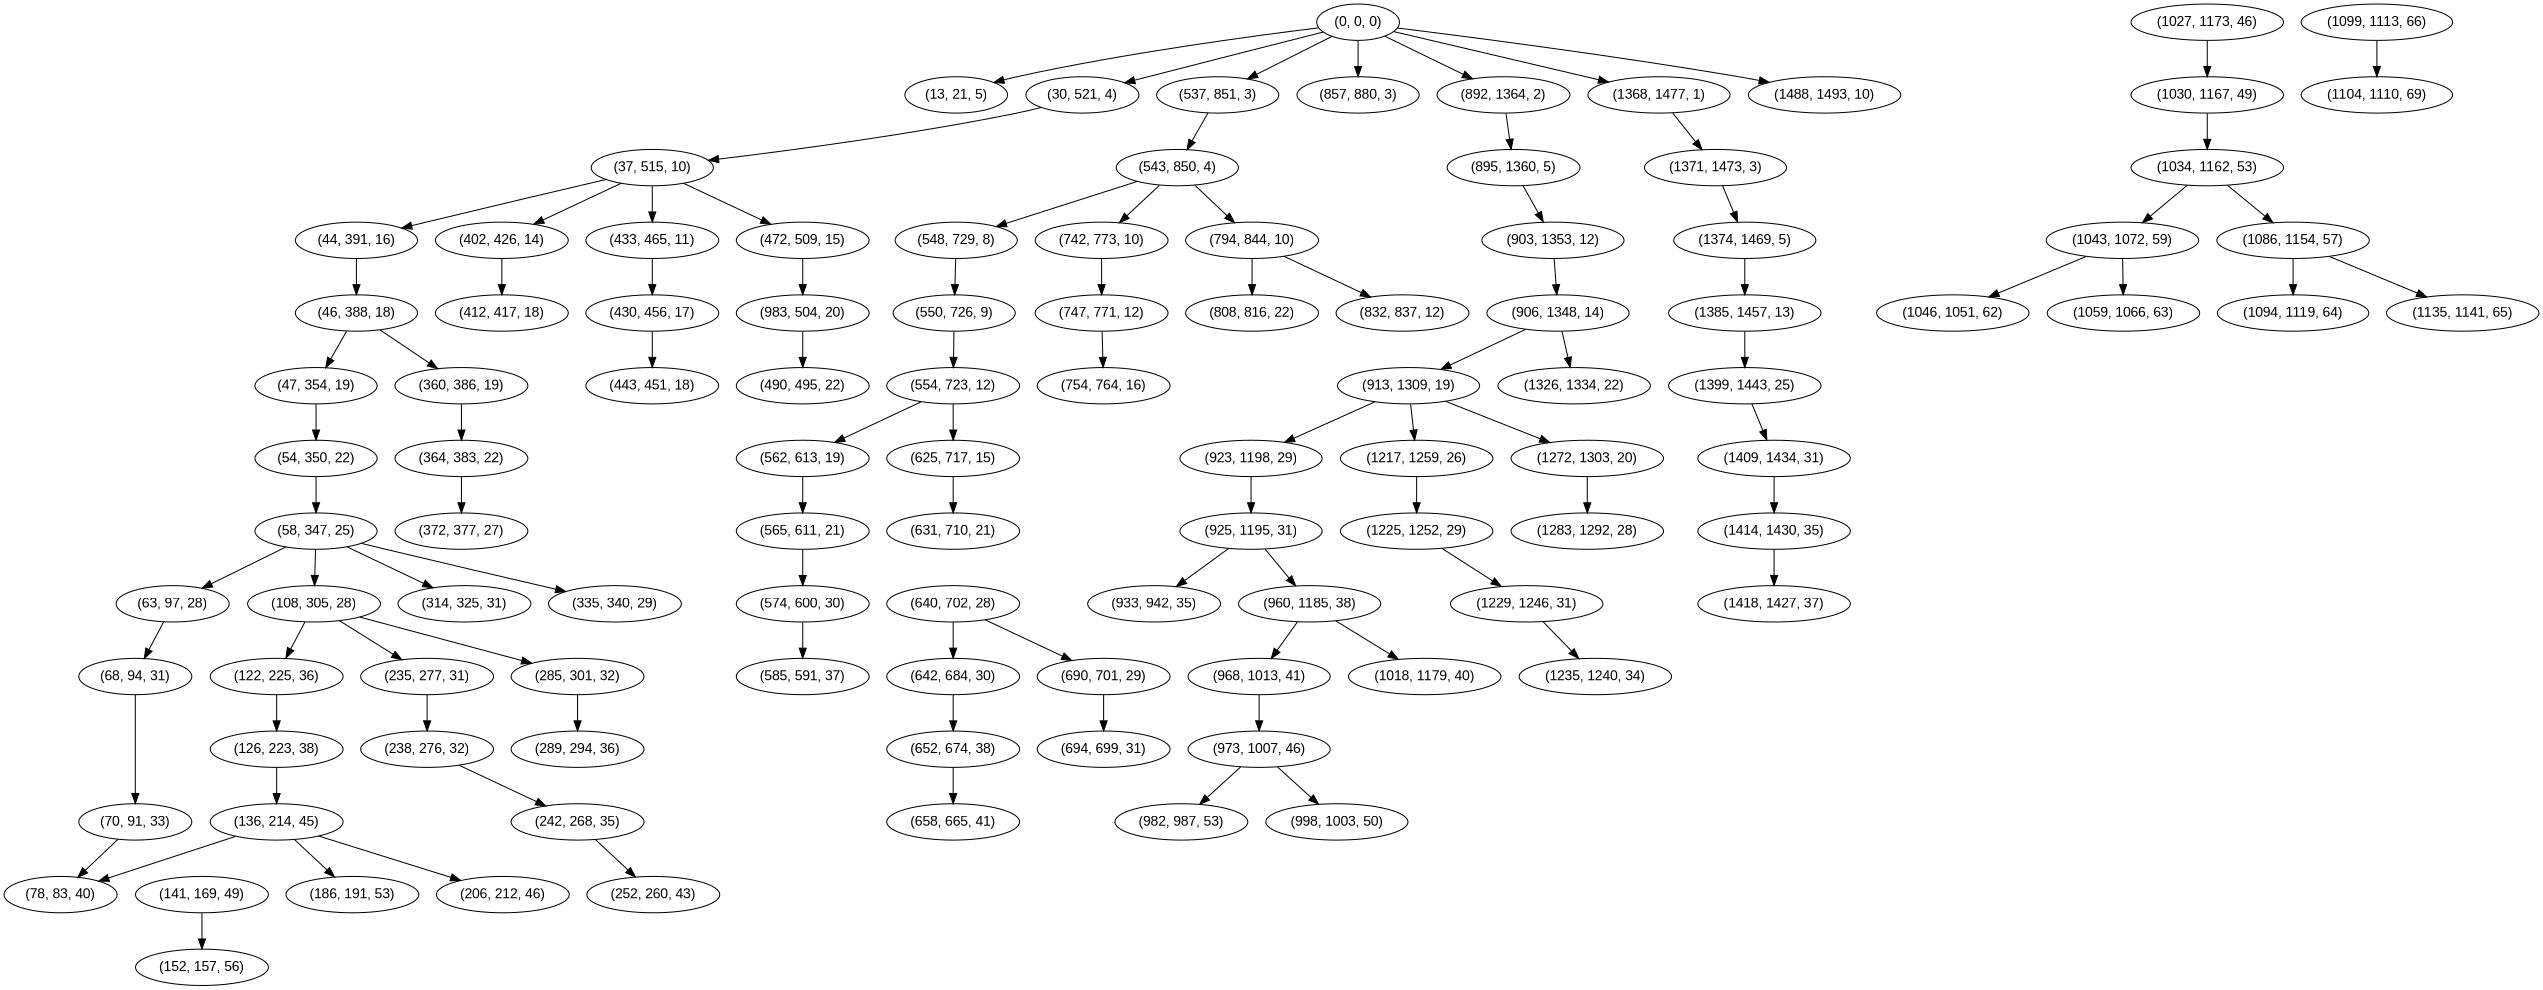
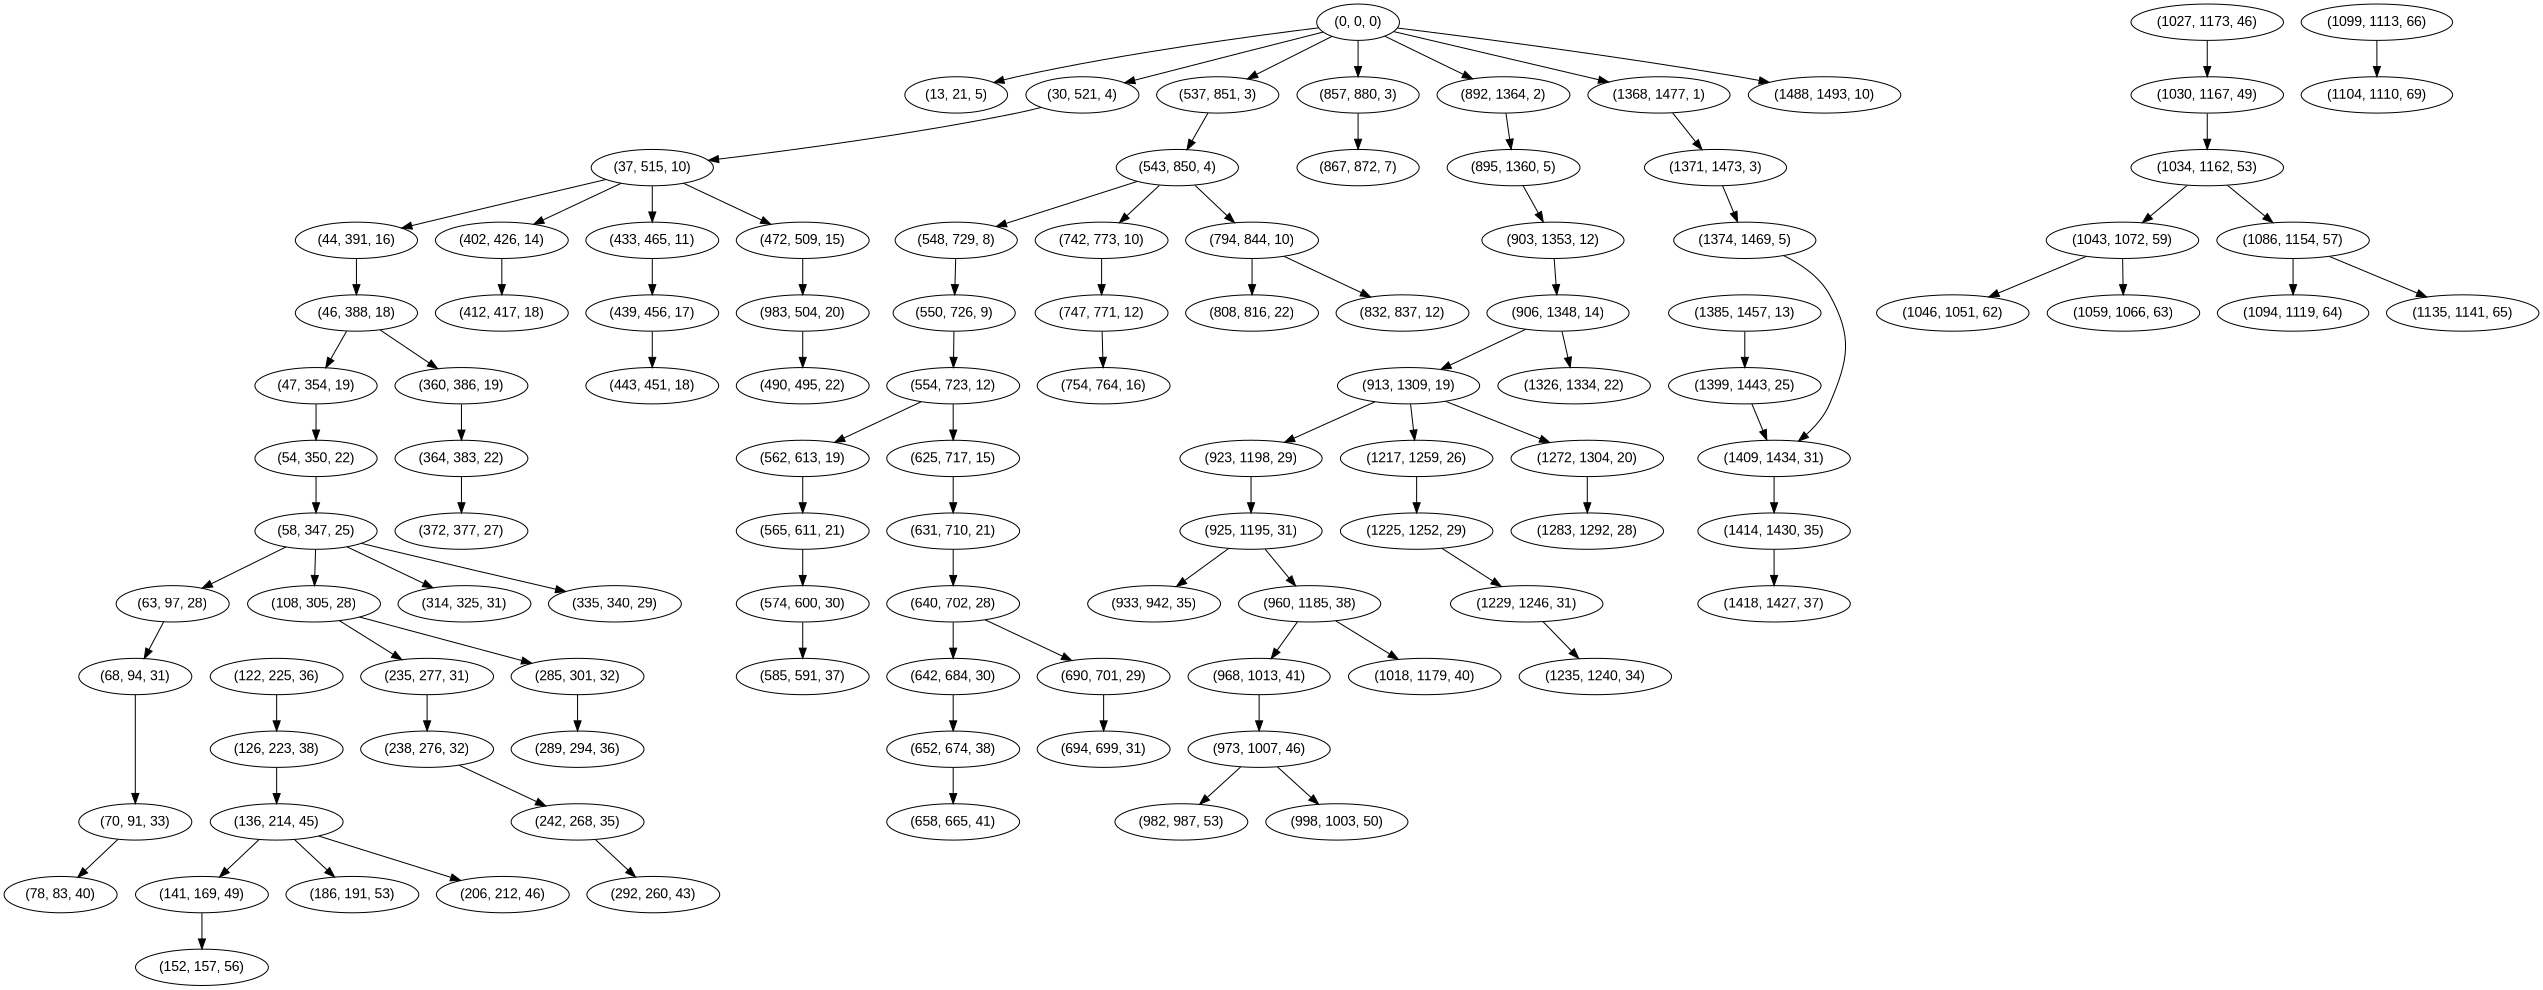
none -> (1358, 168)
(1745, 272) -> (1845, 338)
(652, 313) -> (652, 313)
(1587, 458) -> (1587, 458)
none -> (953, 563)
(298, 635) -> none
(172, 857) -> (243, 855)
(653, 895) -> (653, 895)
